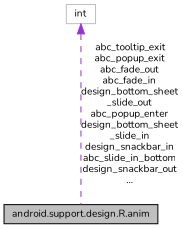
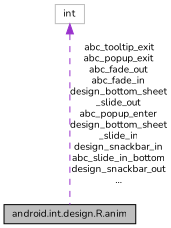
(81, 214) -> (70, 214)
